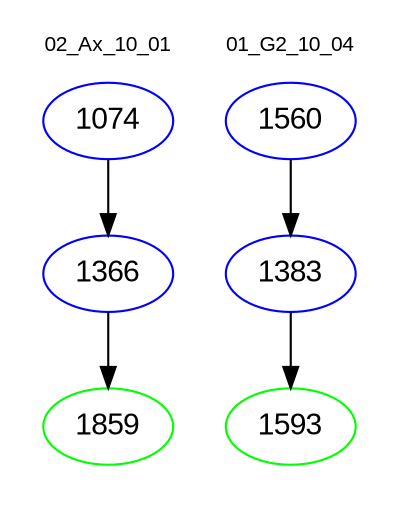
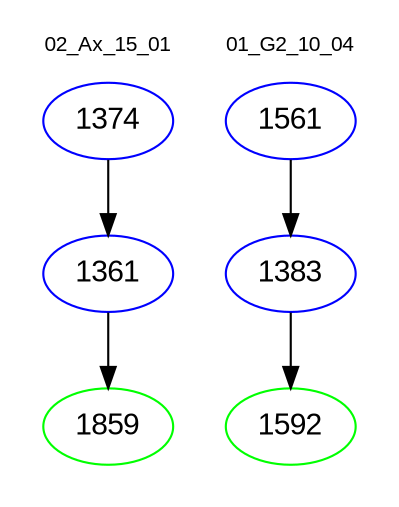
(108, 46) -> (108, 46)
(108, 121) -> (108, 121)
(291, 121) -> (291, 121)
(108, 274) -> (108, 274)
(291, 427) -> (291, 427)
